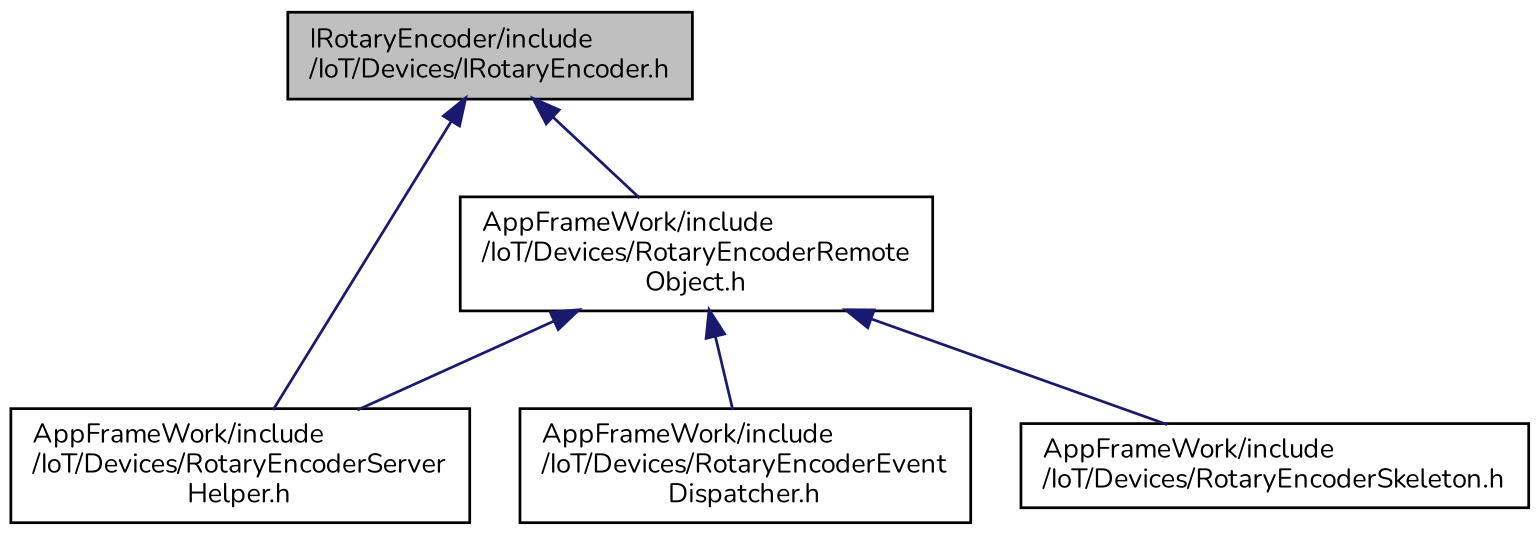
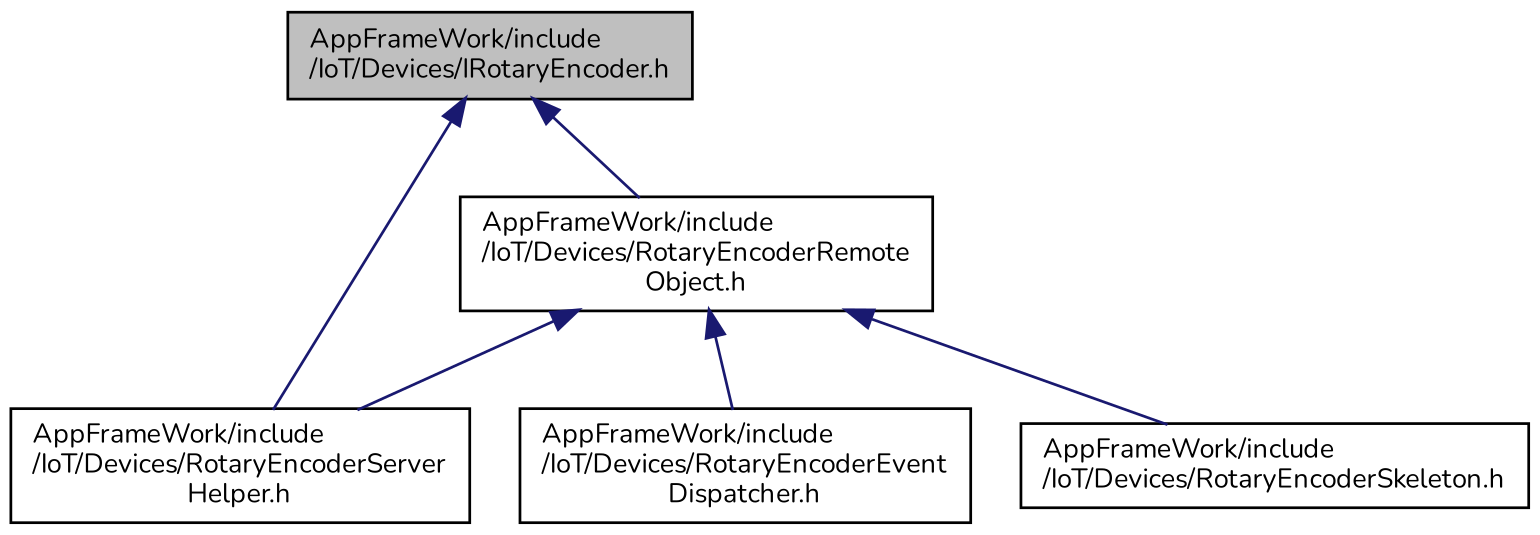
(490, 56) -> (490, 56)
